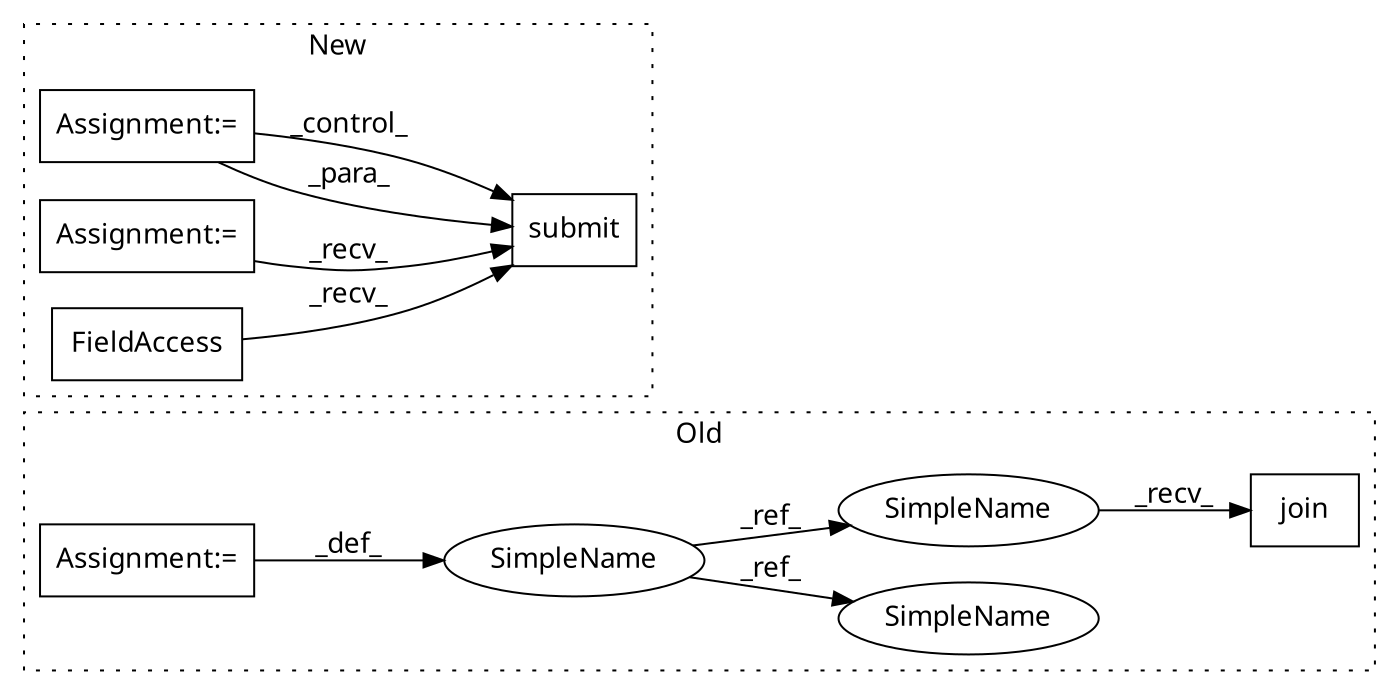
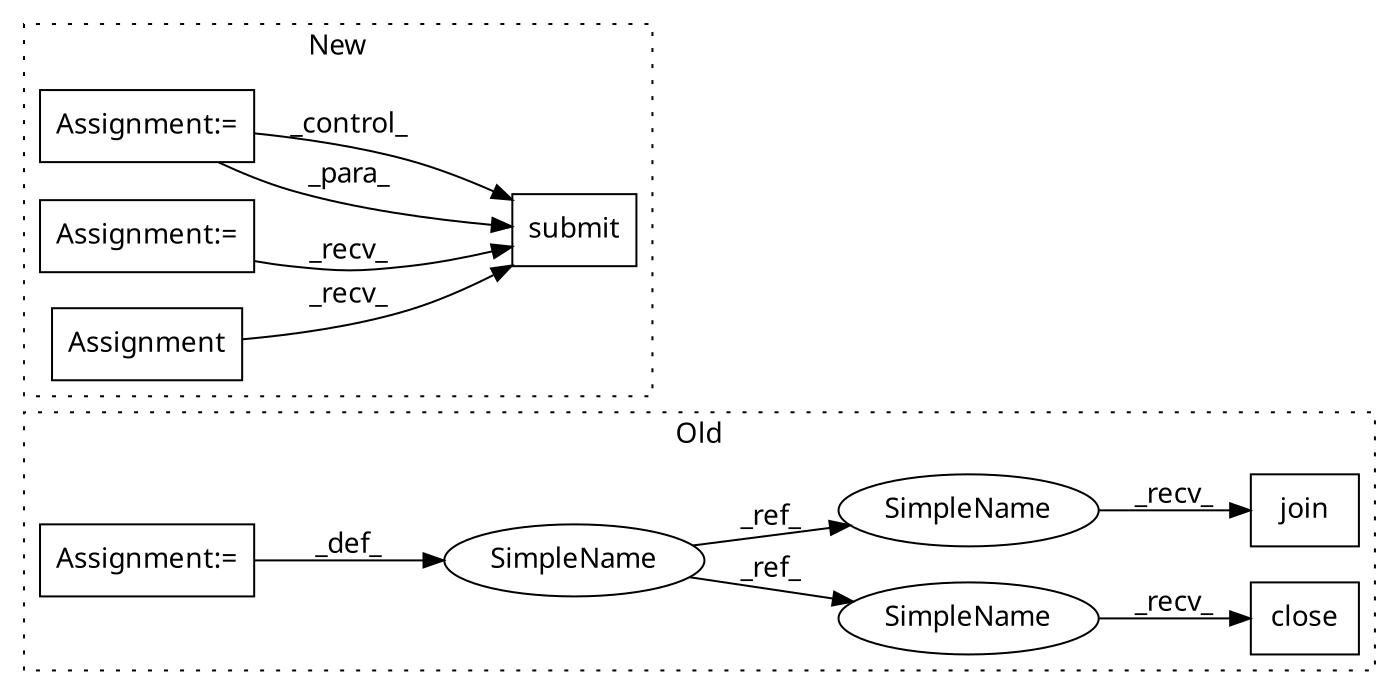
(147, 344) -> (147, 344)
none -> (1305, 618)
